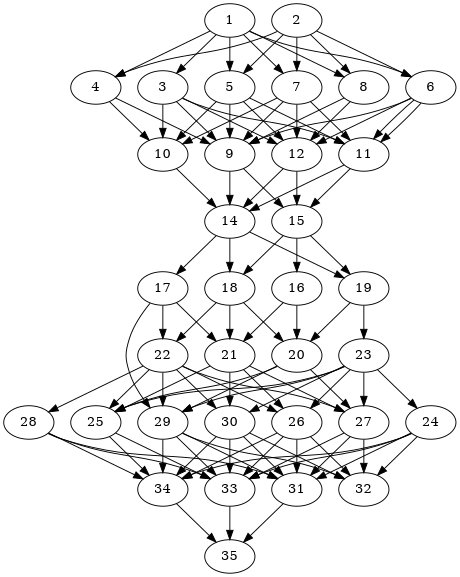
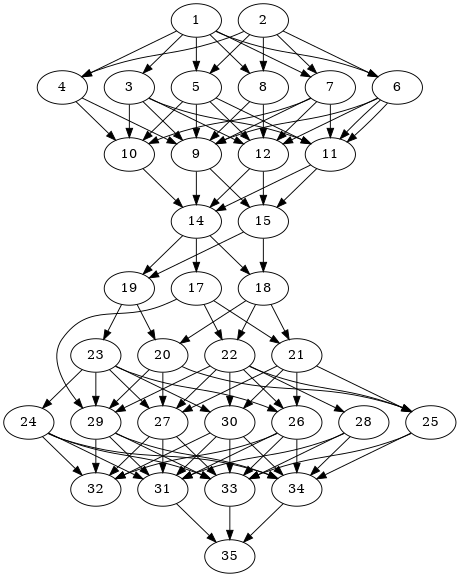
(297, 288) -> none
(235, 389) -> none
